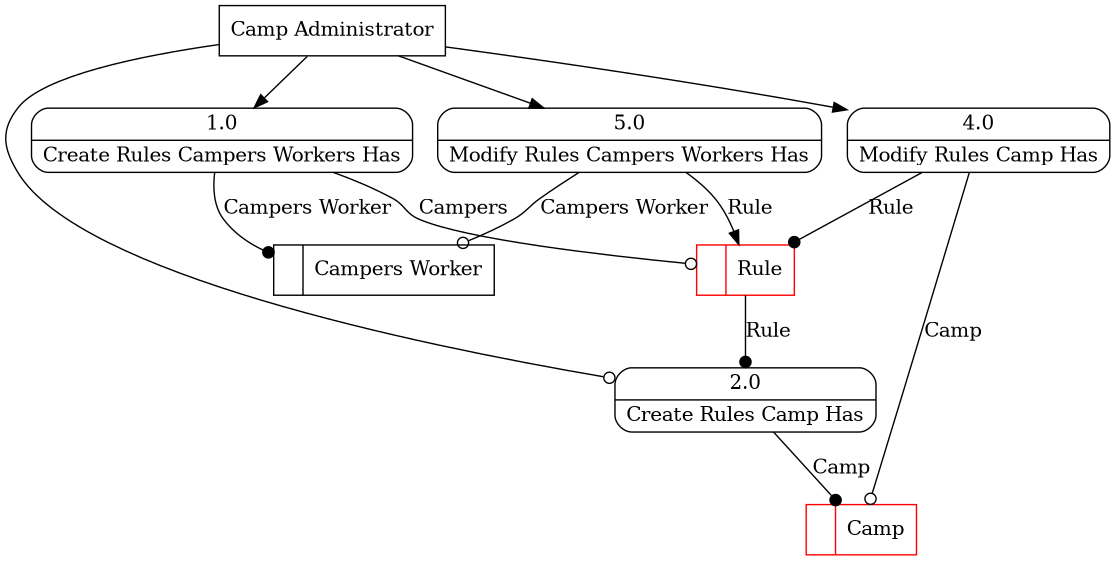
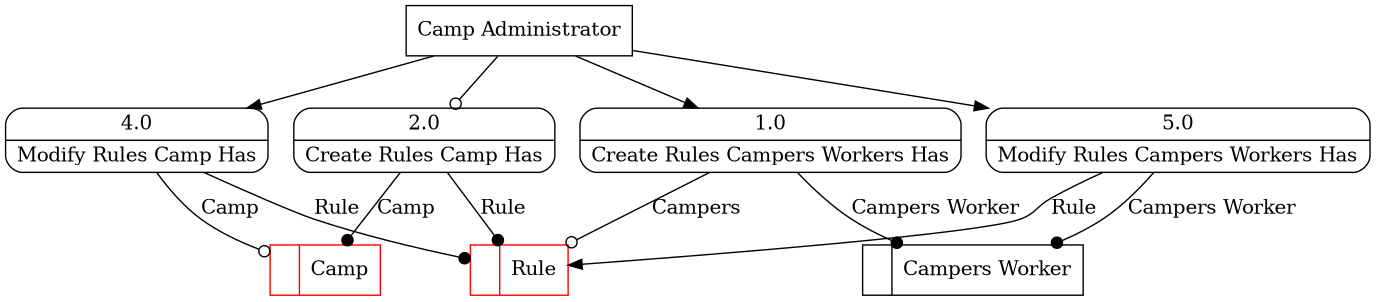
(526, 210) -> (1112, 212)
(745, 326) -> (471, 204)
